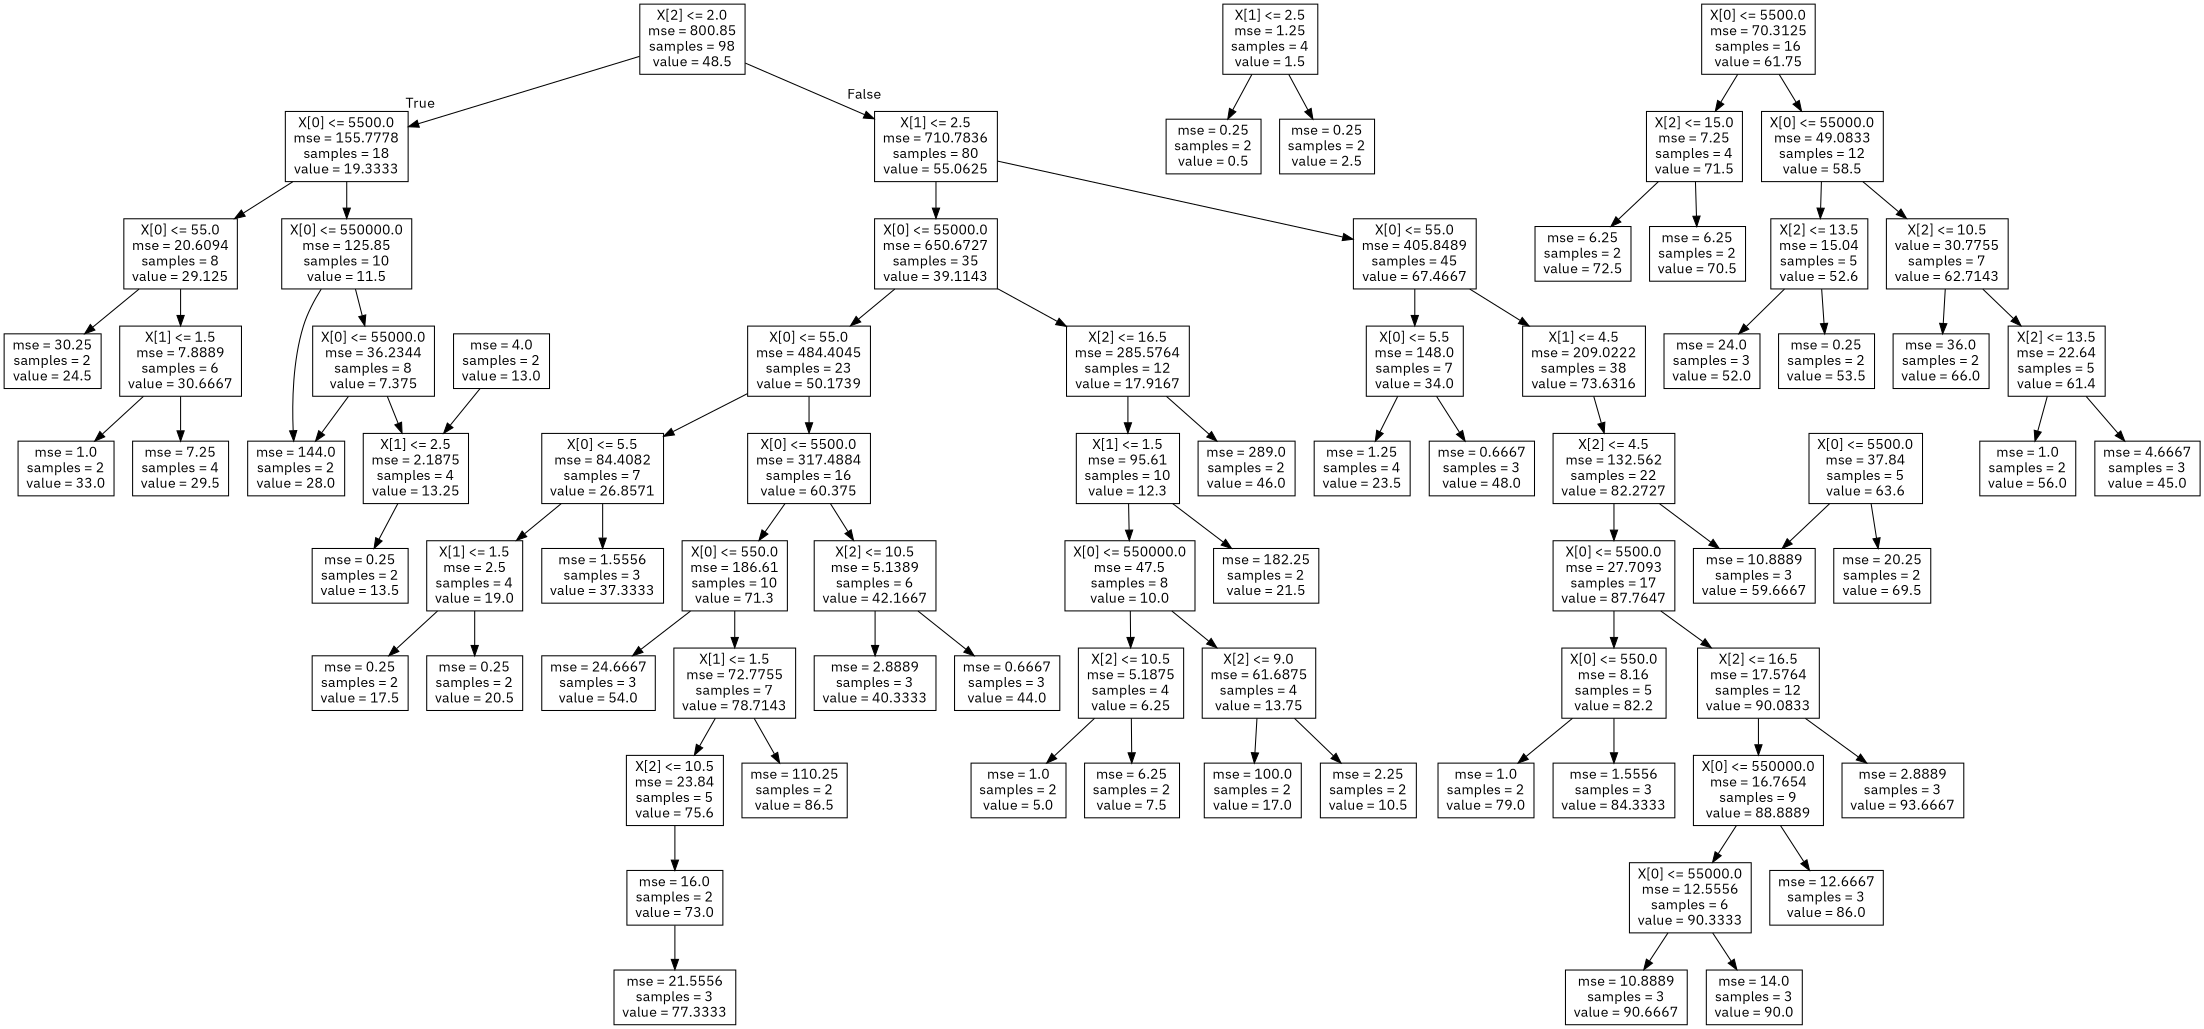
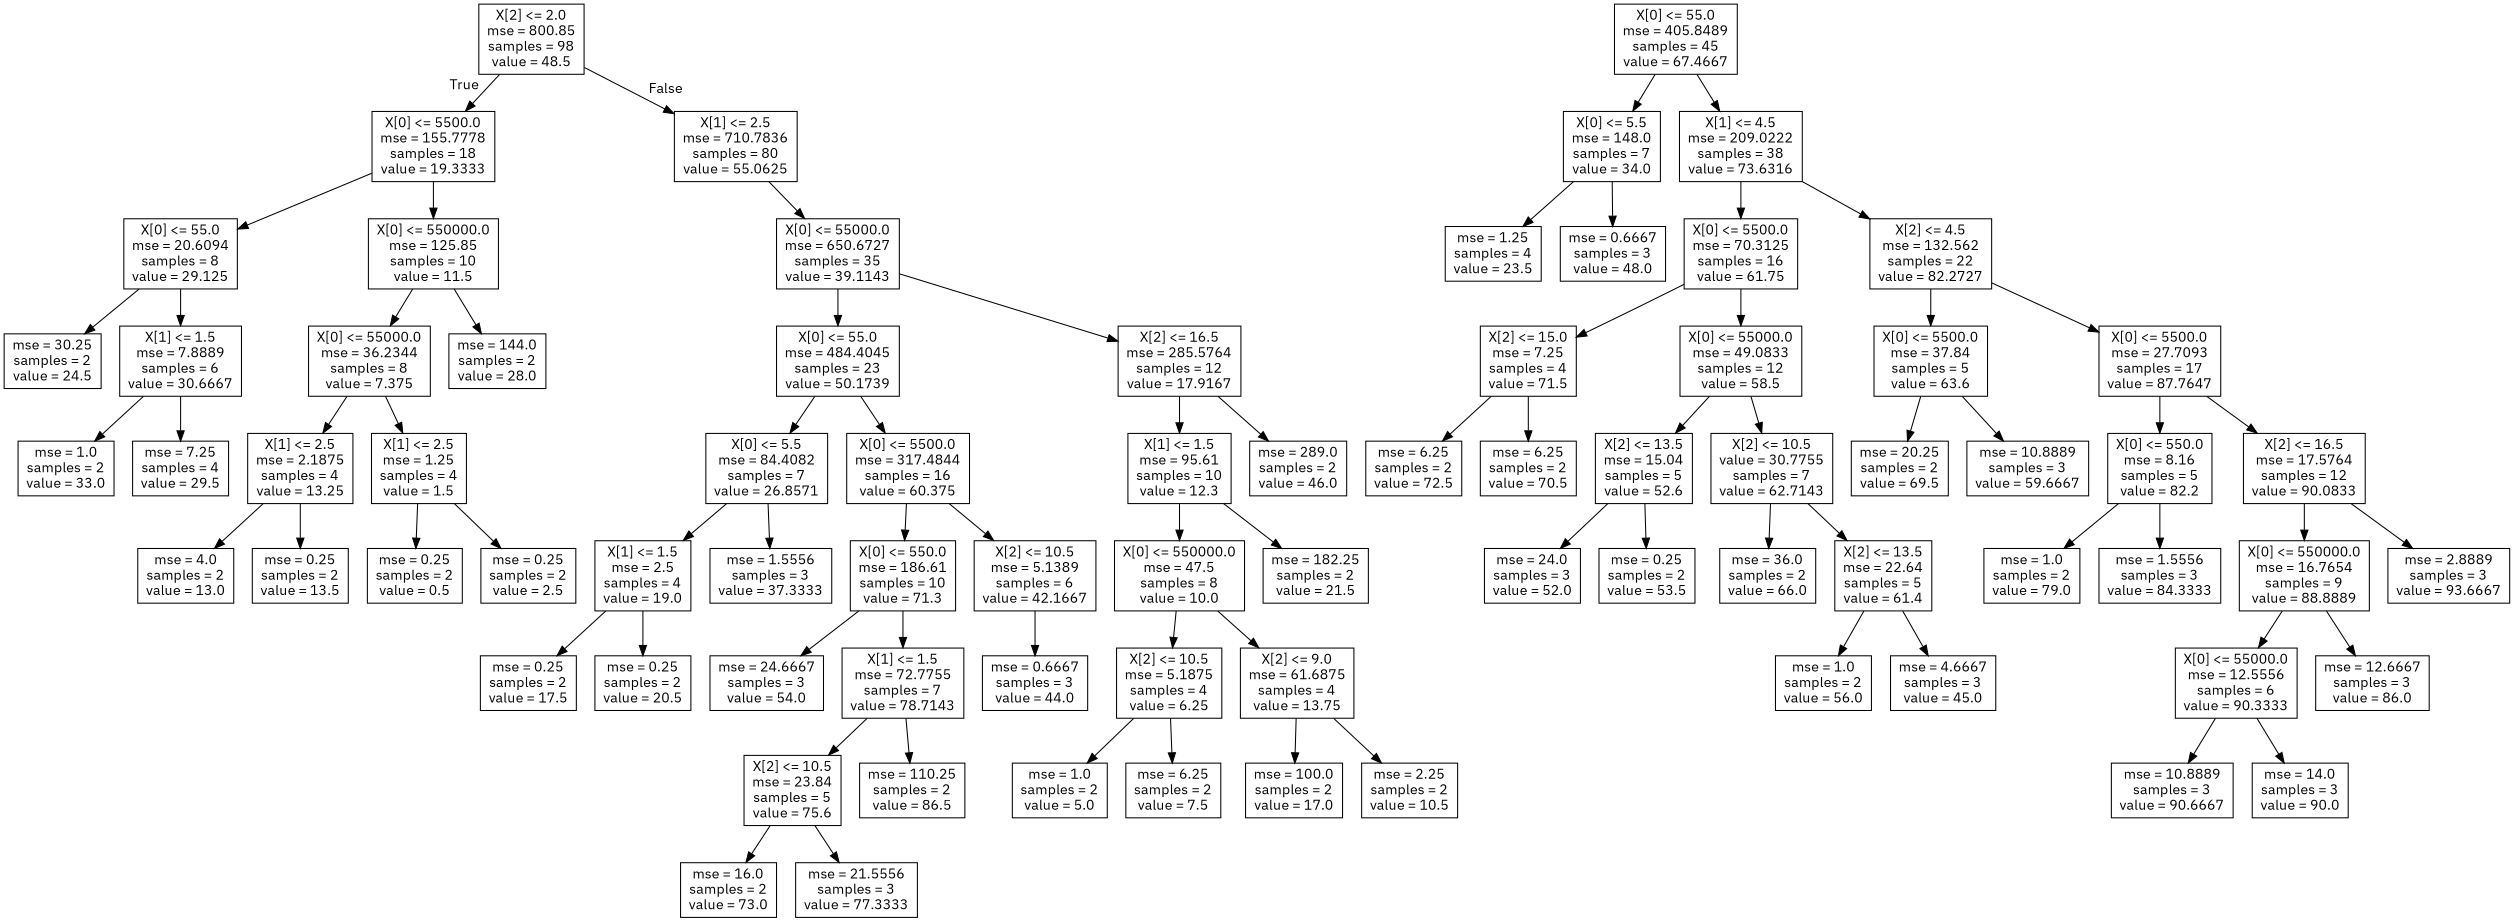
none -> (1741, 195)
(1170, 199) -> none
(465, 407) -> (243, 522)
(335, 414) -> (392, 410)
(809, 469) -> (908, 469)
(1685, 523) -> (1931, 302)
(875, 683) -> none
(675, 942) -> (824, 840)
